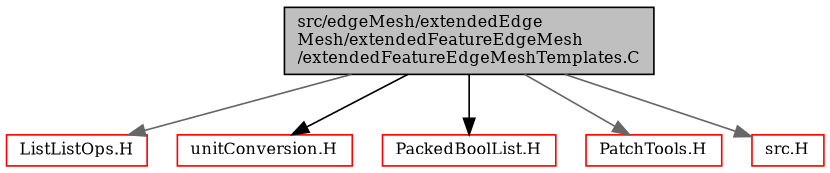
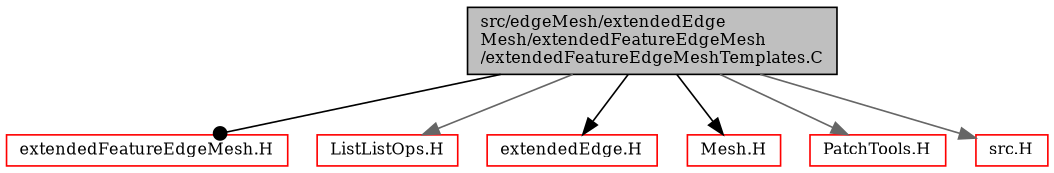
none -> (147, 150)
(265, 150) -> (572, 150)
(469, 150) -> (734, 150)
